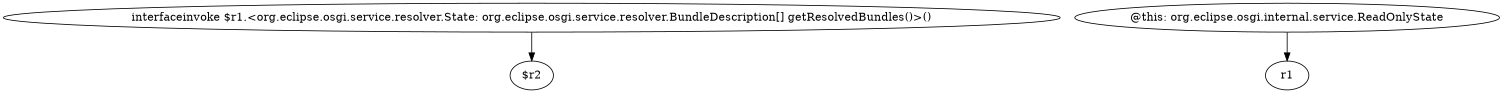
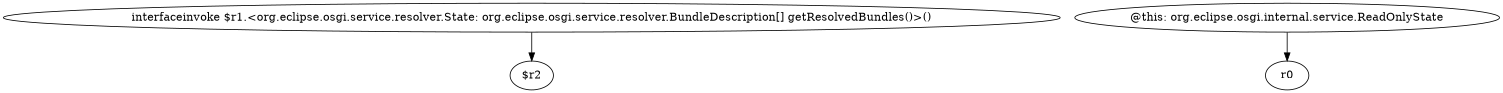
(1287, 75) -> (1287, 75)
